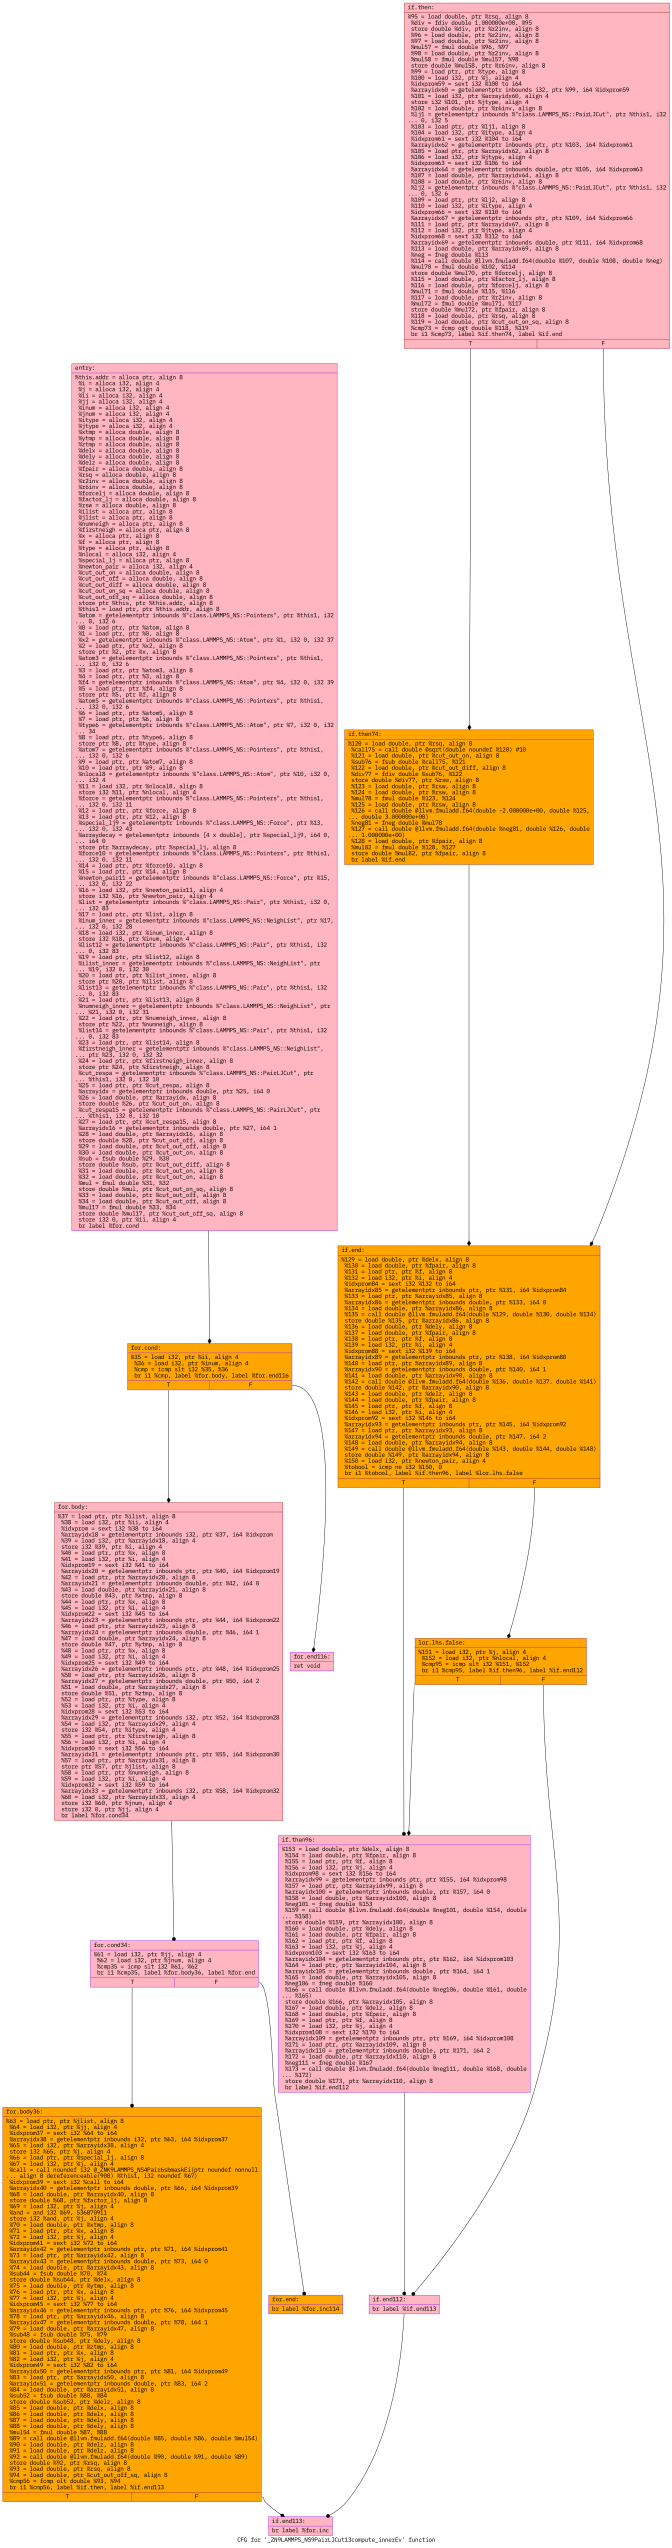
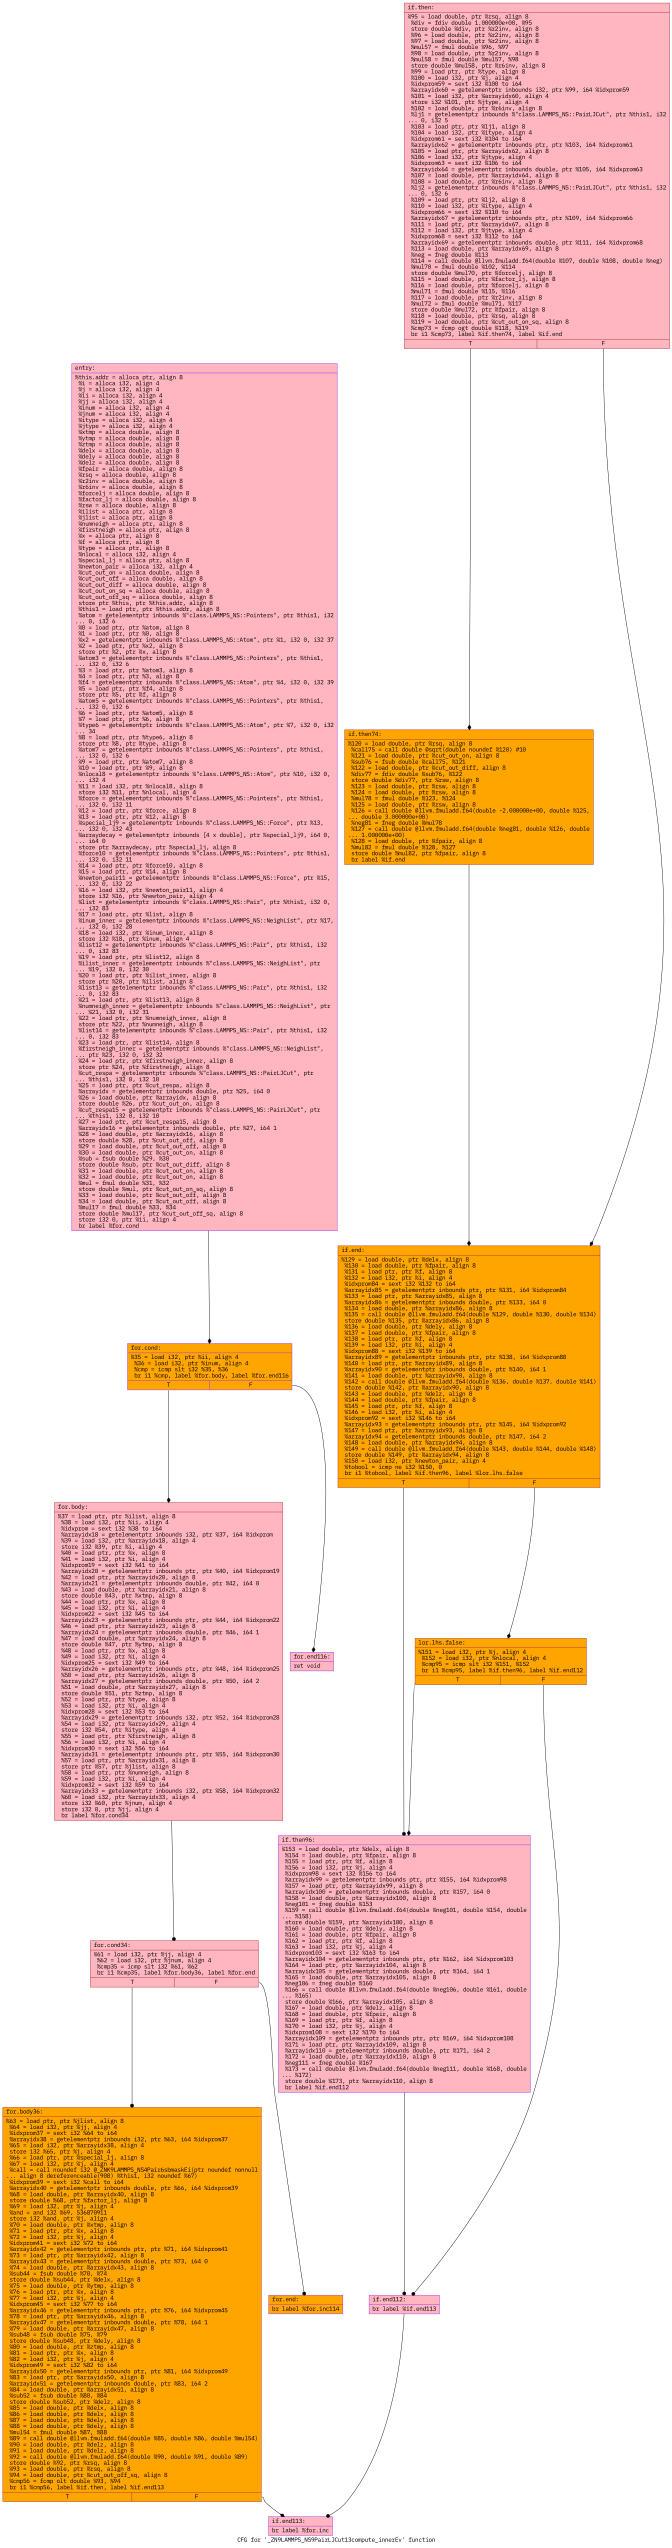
(174, 1964) -> (174, 1964)
